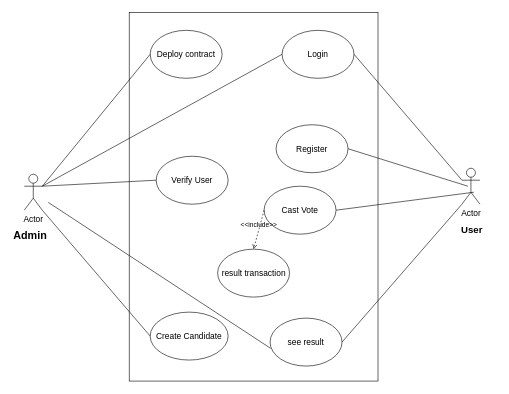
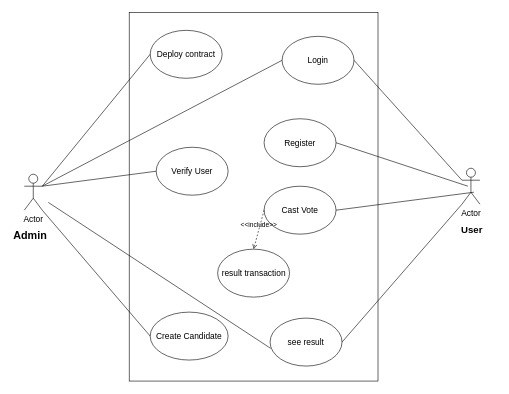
(318, 54) -> (318, 60)
(312, 149) -> (300, 143)
(192, 180) -> (192, 171)
